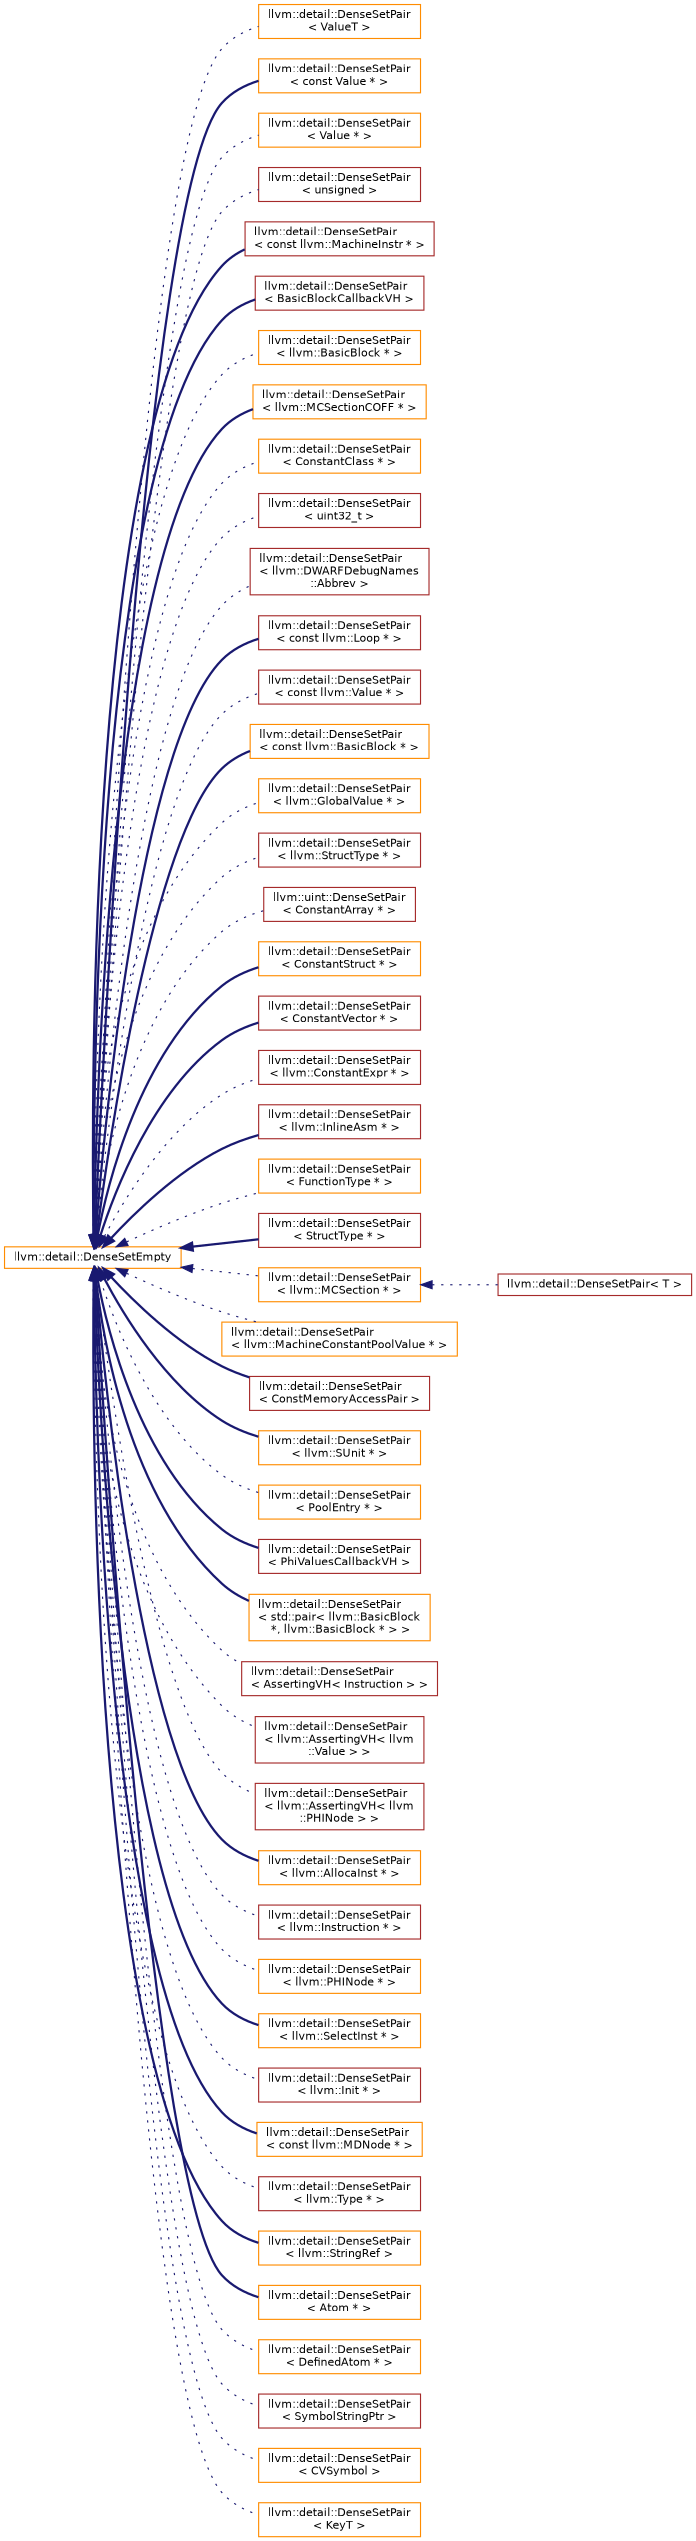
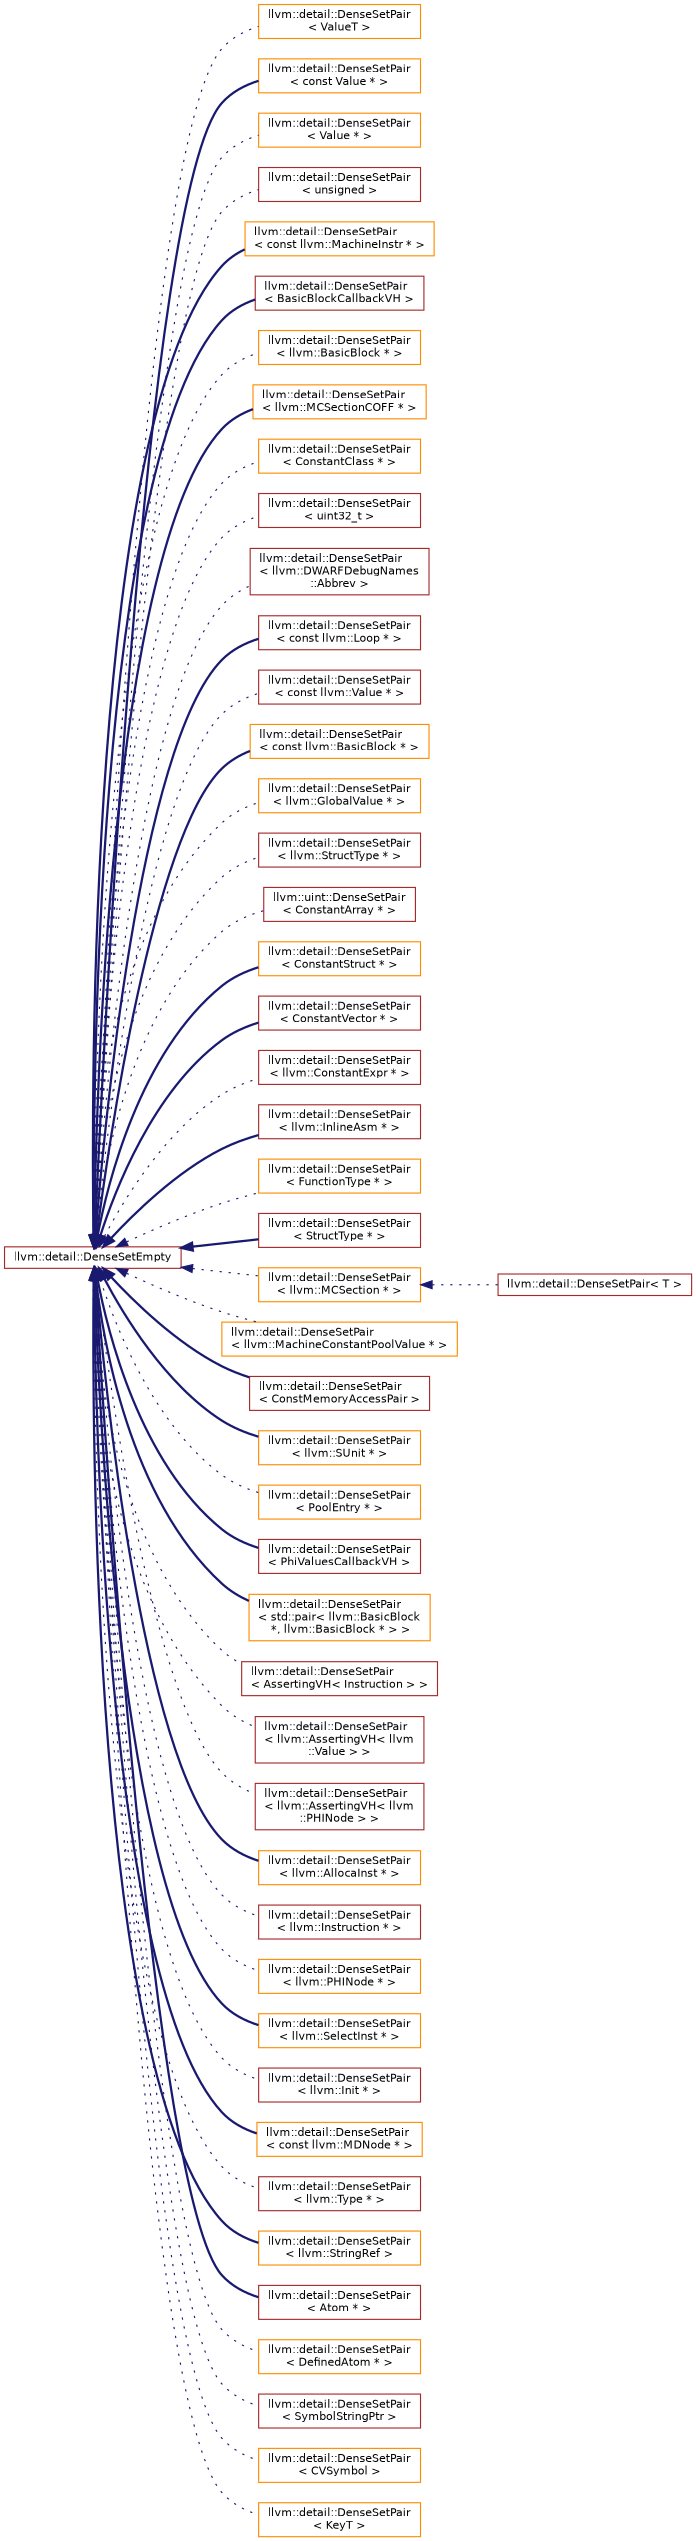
(340, 239) -> (340, 239)
(93, 1258) -> (93, 1258)
(340, 2302) -> (340, 2302)
